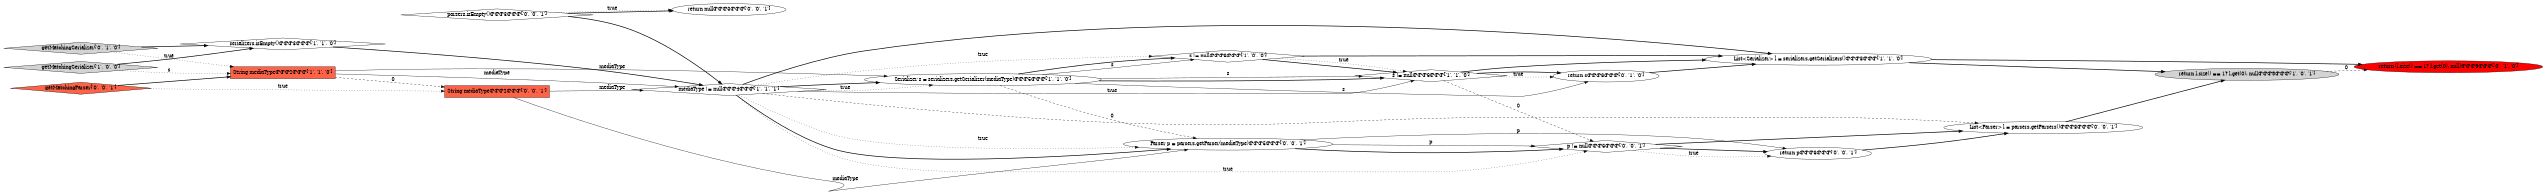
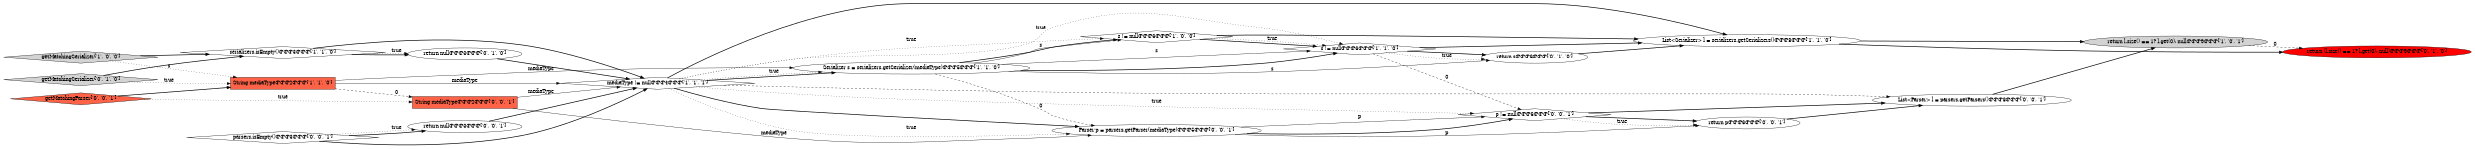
none -> (465, 54)
(1105, 94) -> (1013, 47)
none -> (561, 105)
